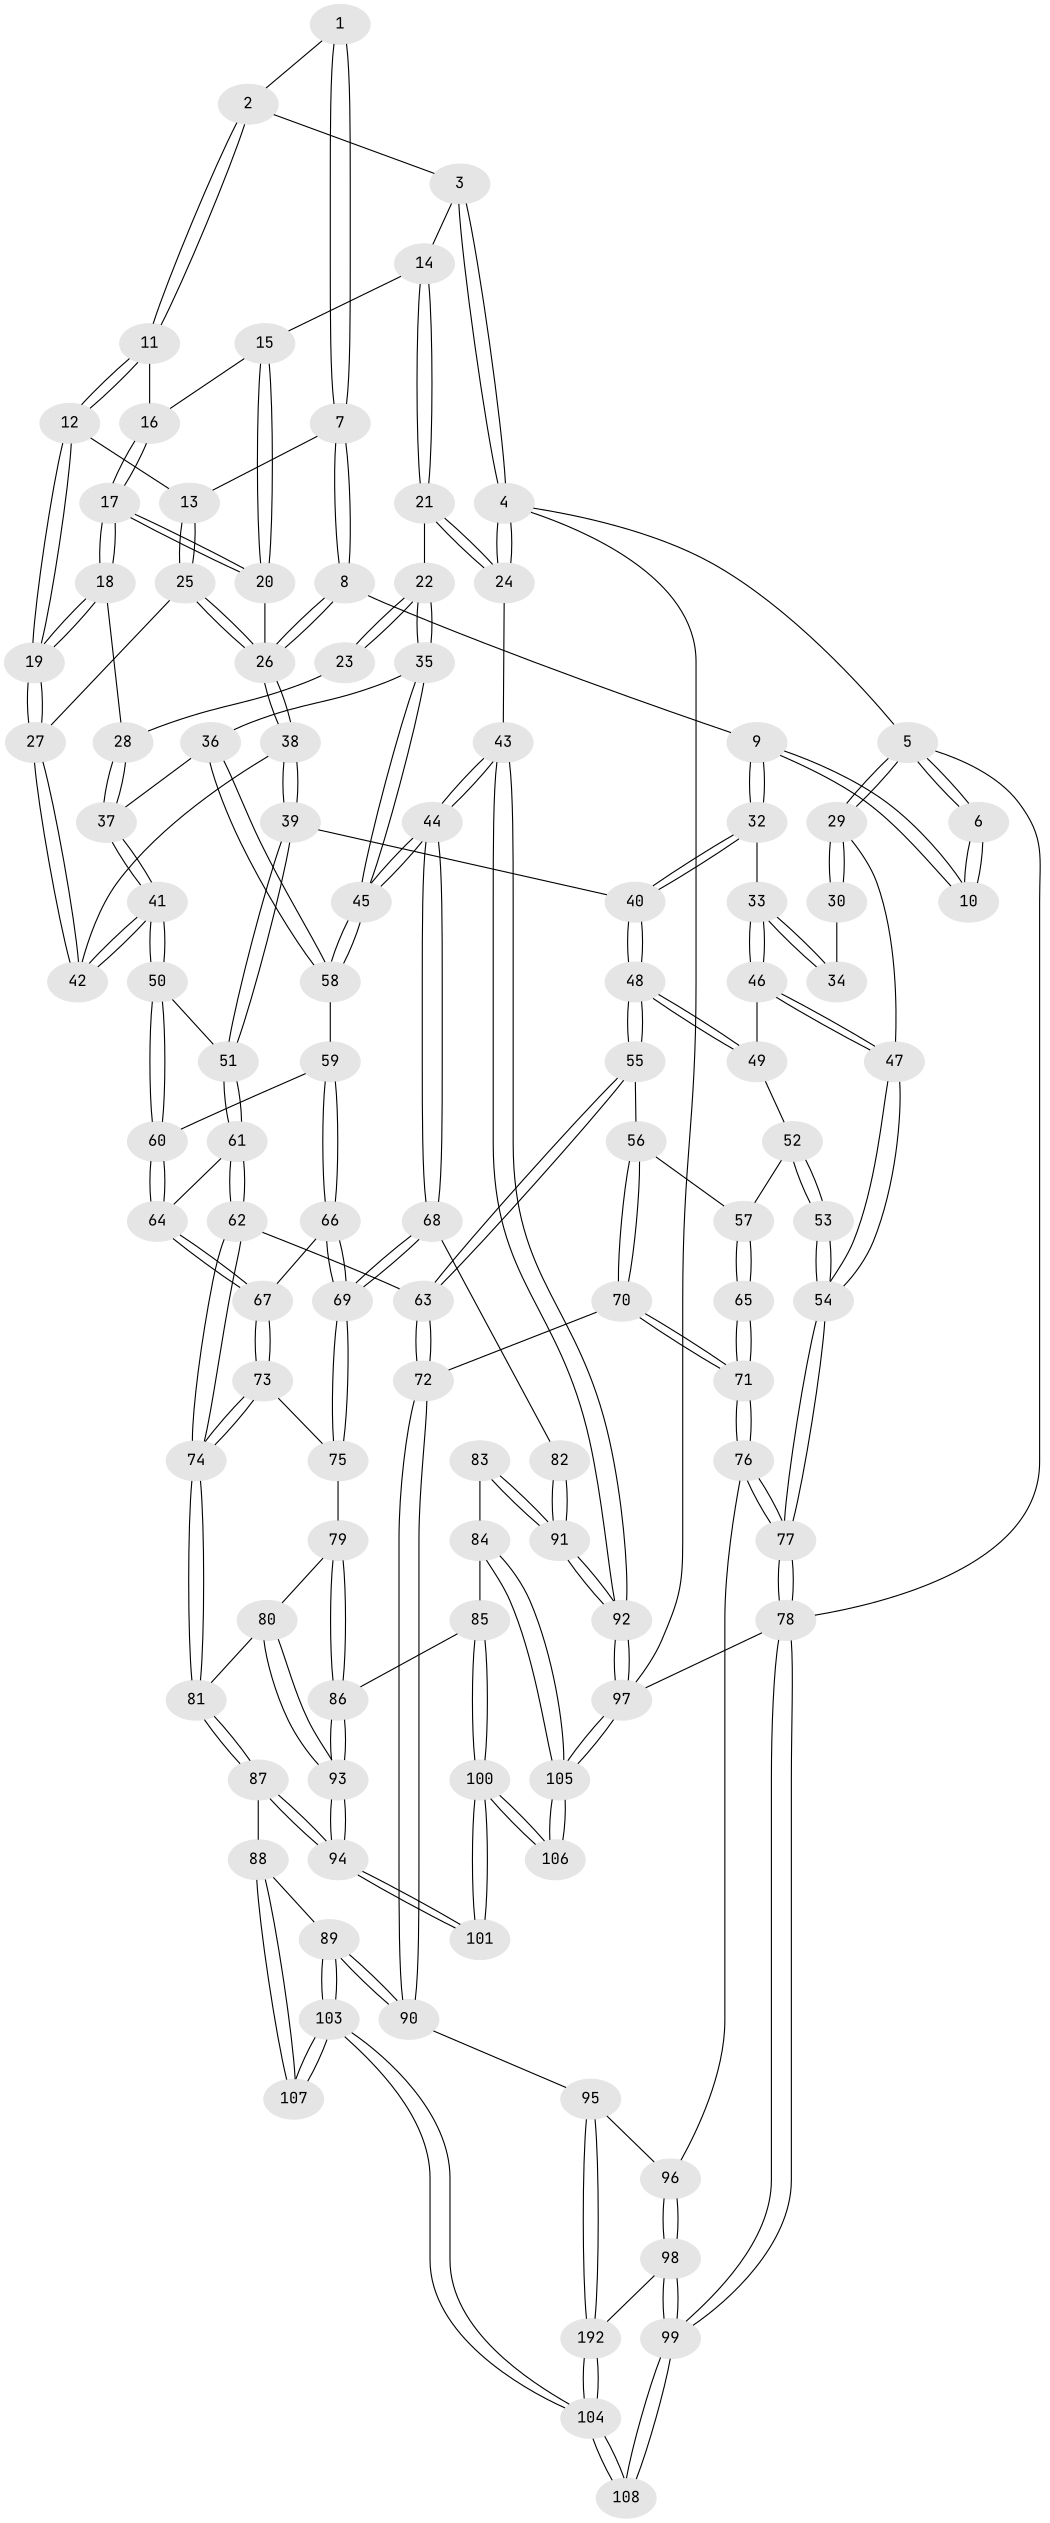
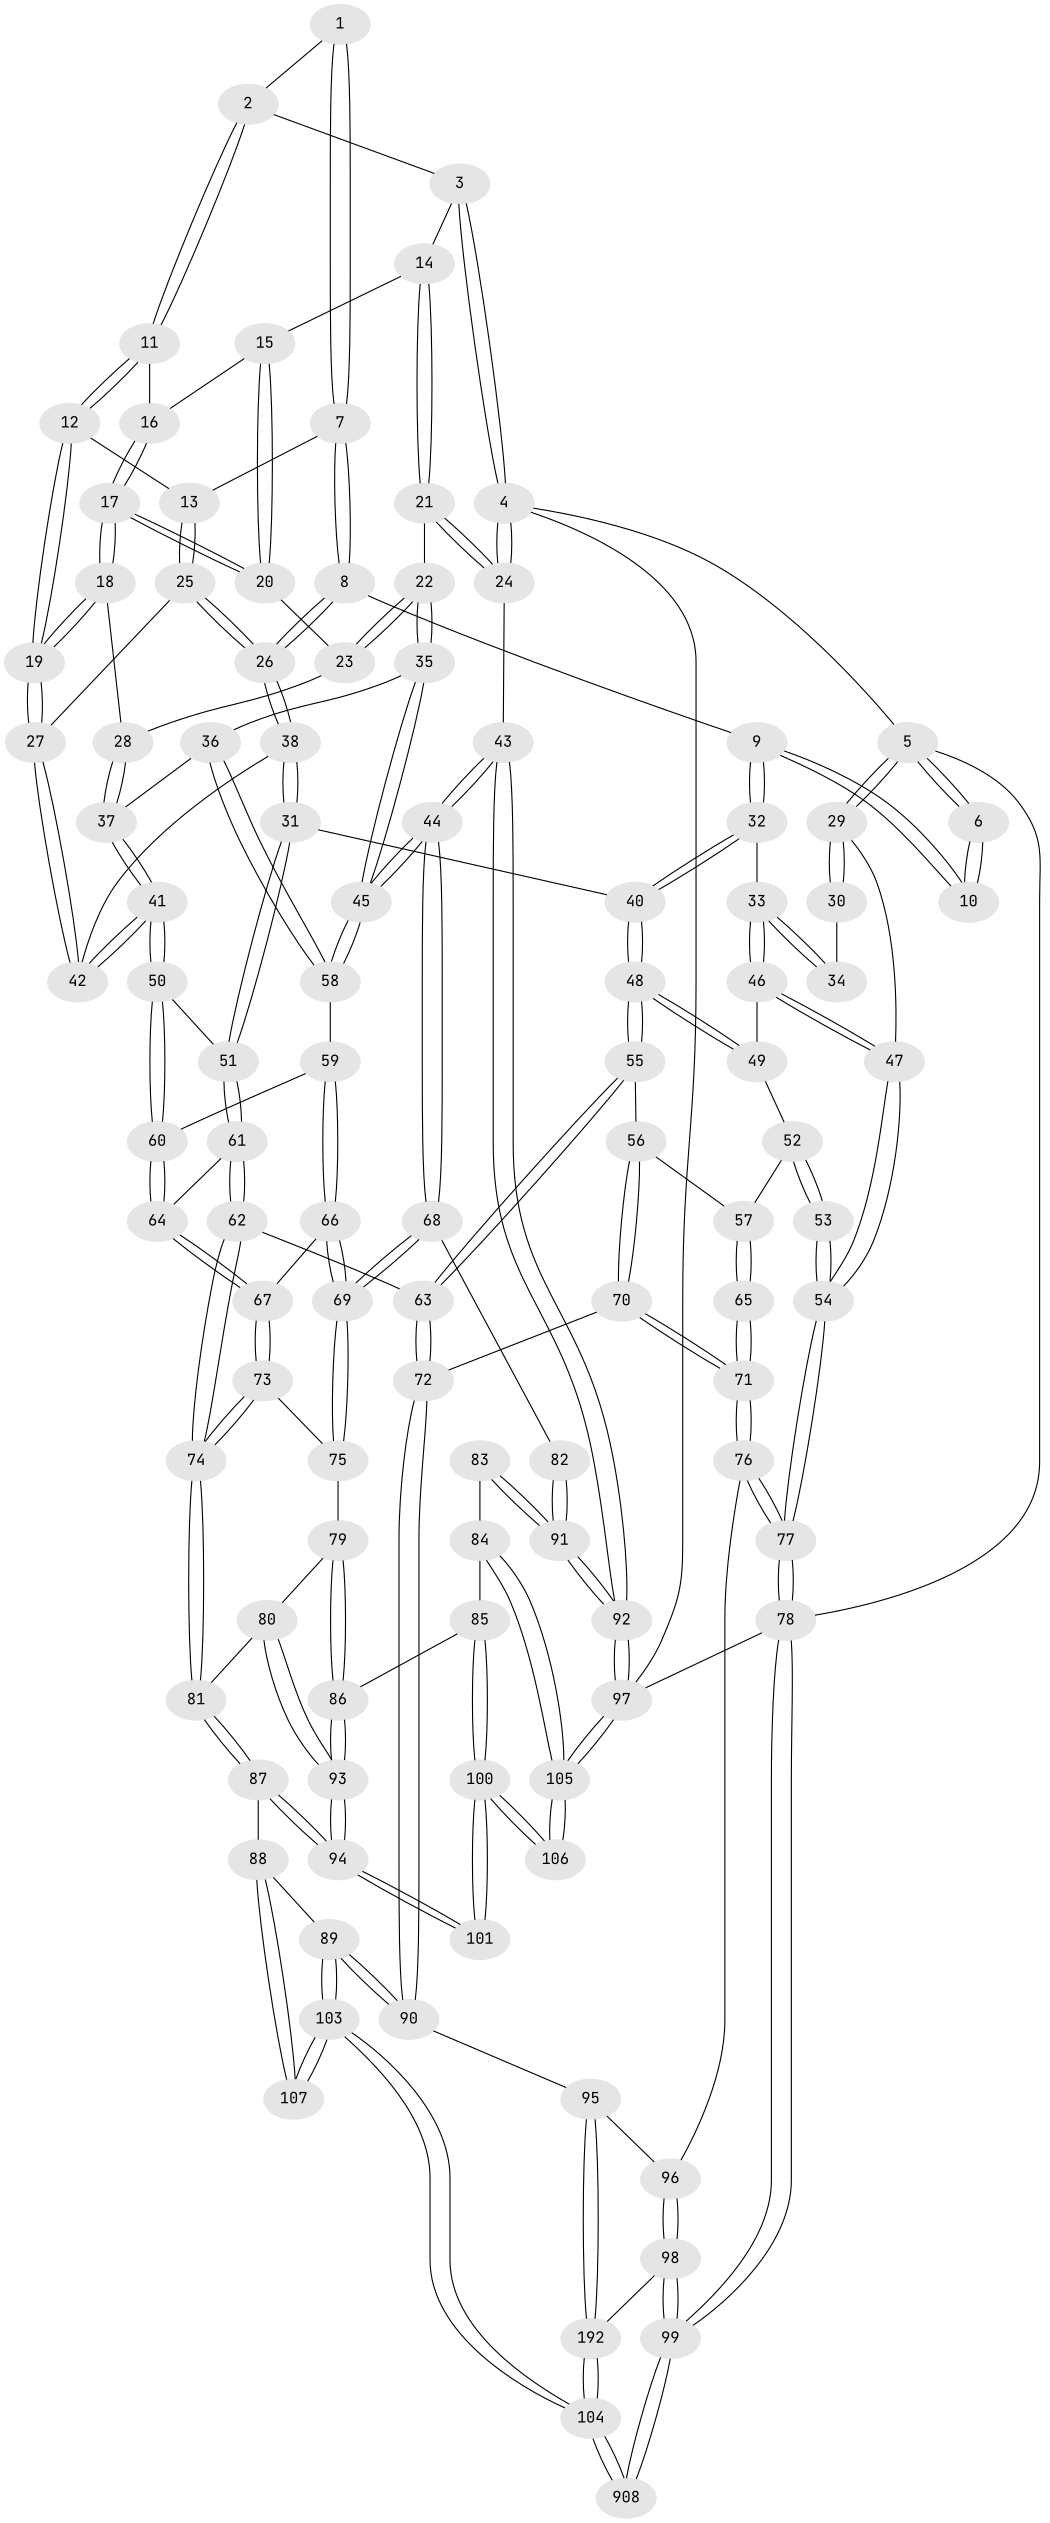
(265, 623) -> (295, 614)
(290, 822) -> (290, 822)
(626, 2498) -> (626, 2498)
